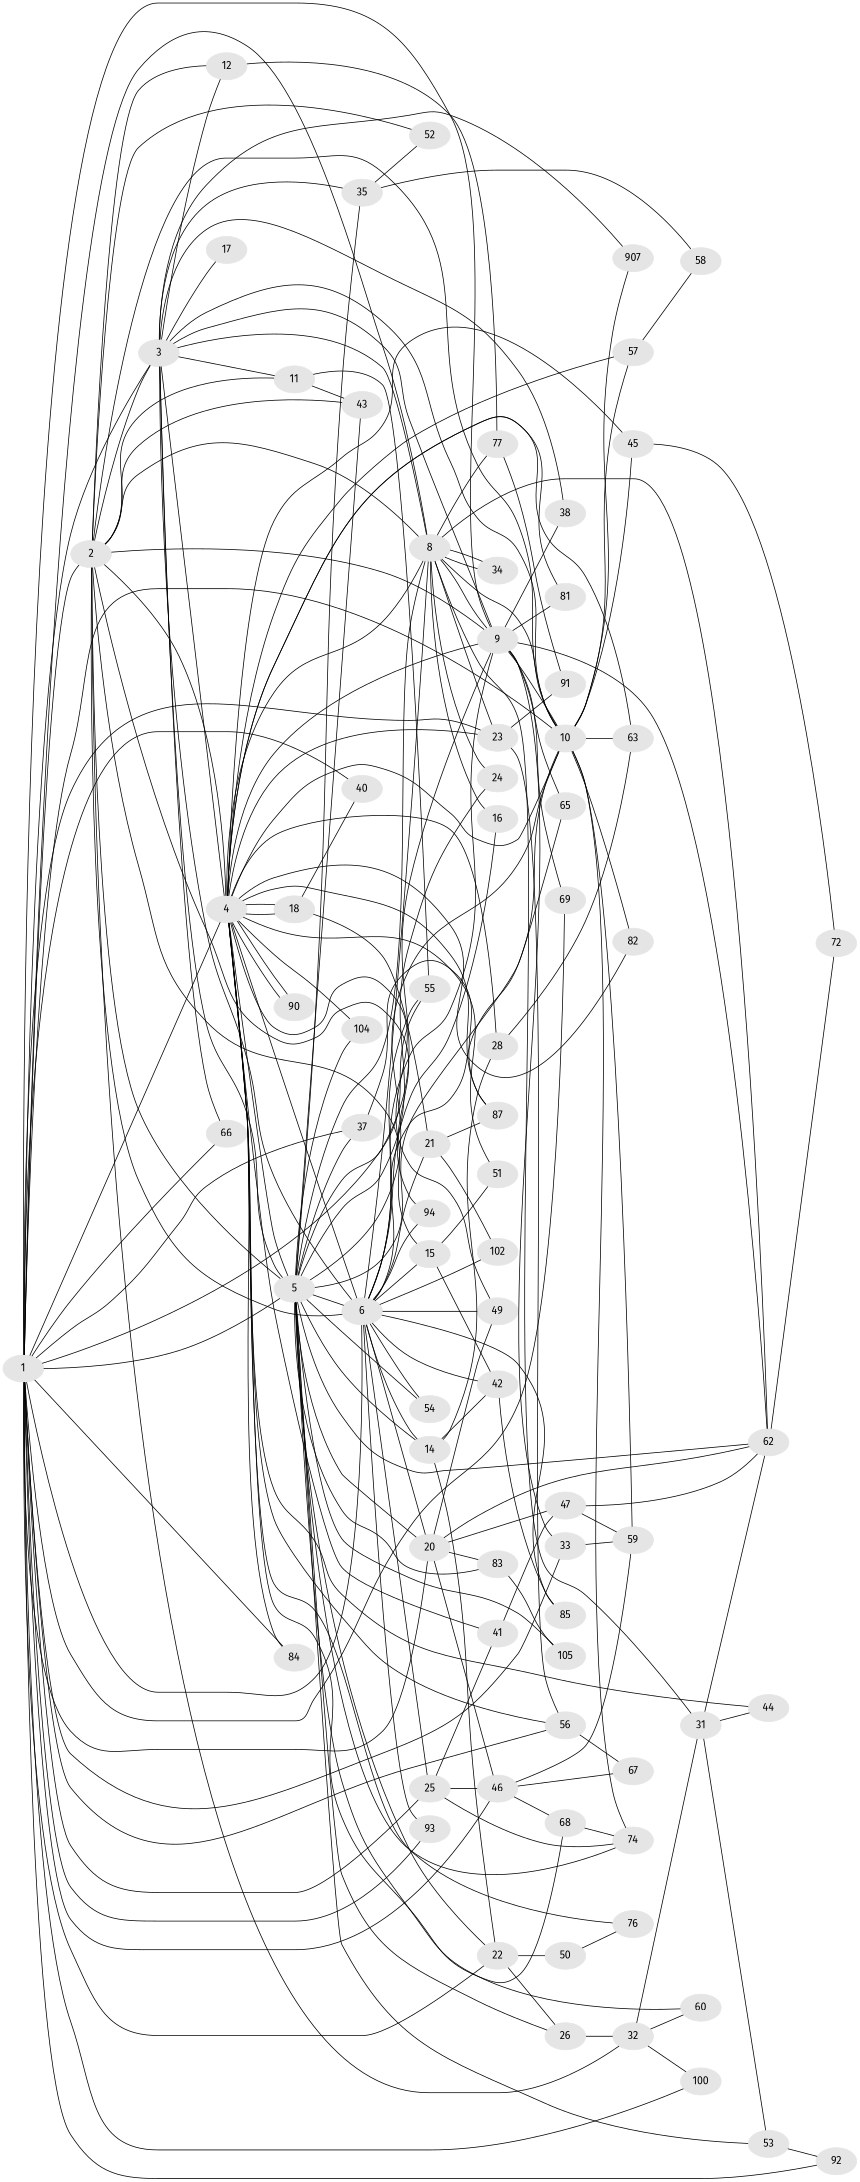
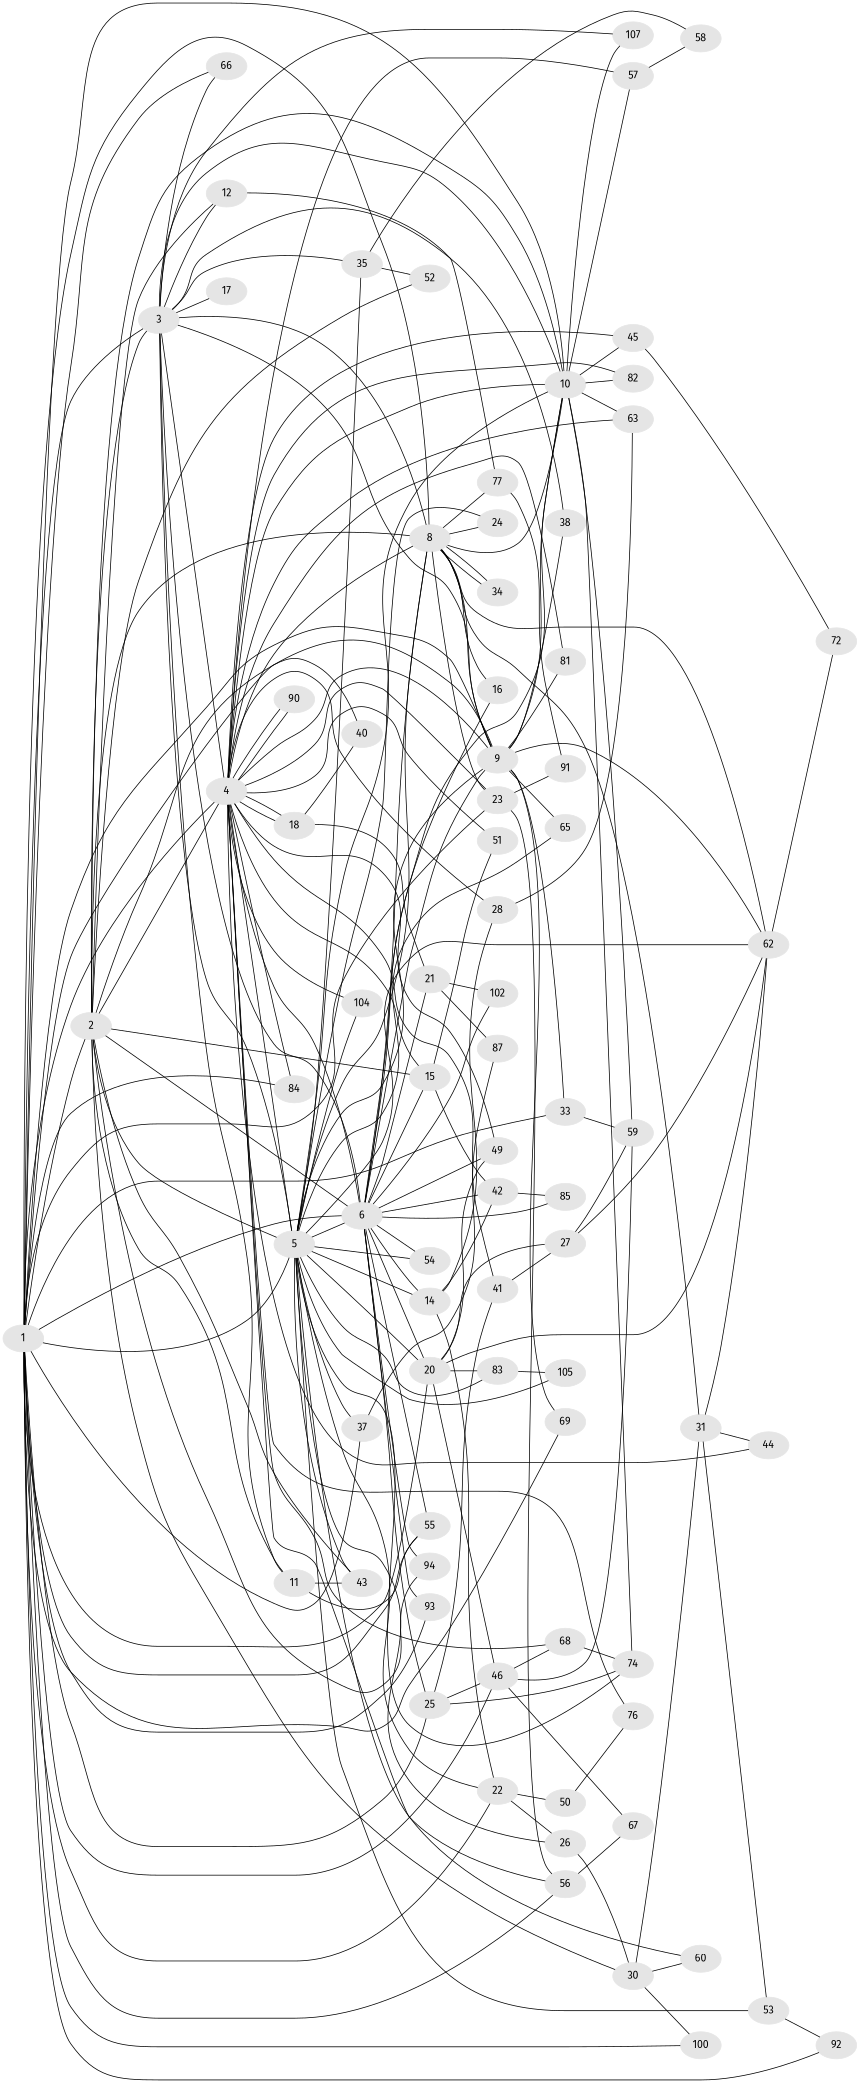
(633, 258) -> (633, 35)
(410, 917) -> (322, 938)
(565, 1506) -> (565, 1244)
(633, 2036) -> (633, 1976)
